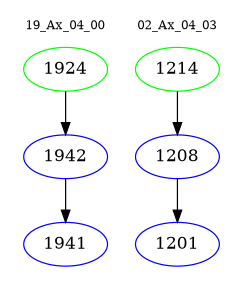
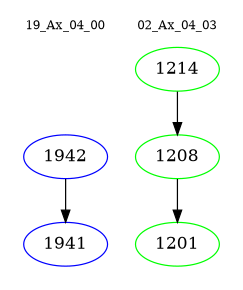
(66, 69) -> none
(177, 157) -> (177, 157)
(177, 244) -> (177, 244)
